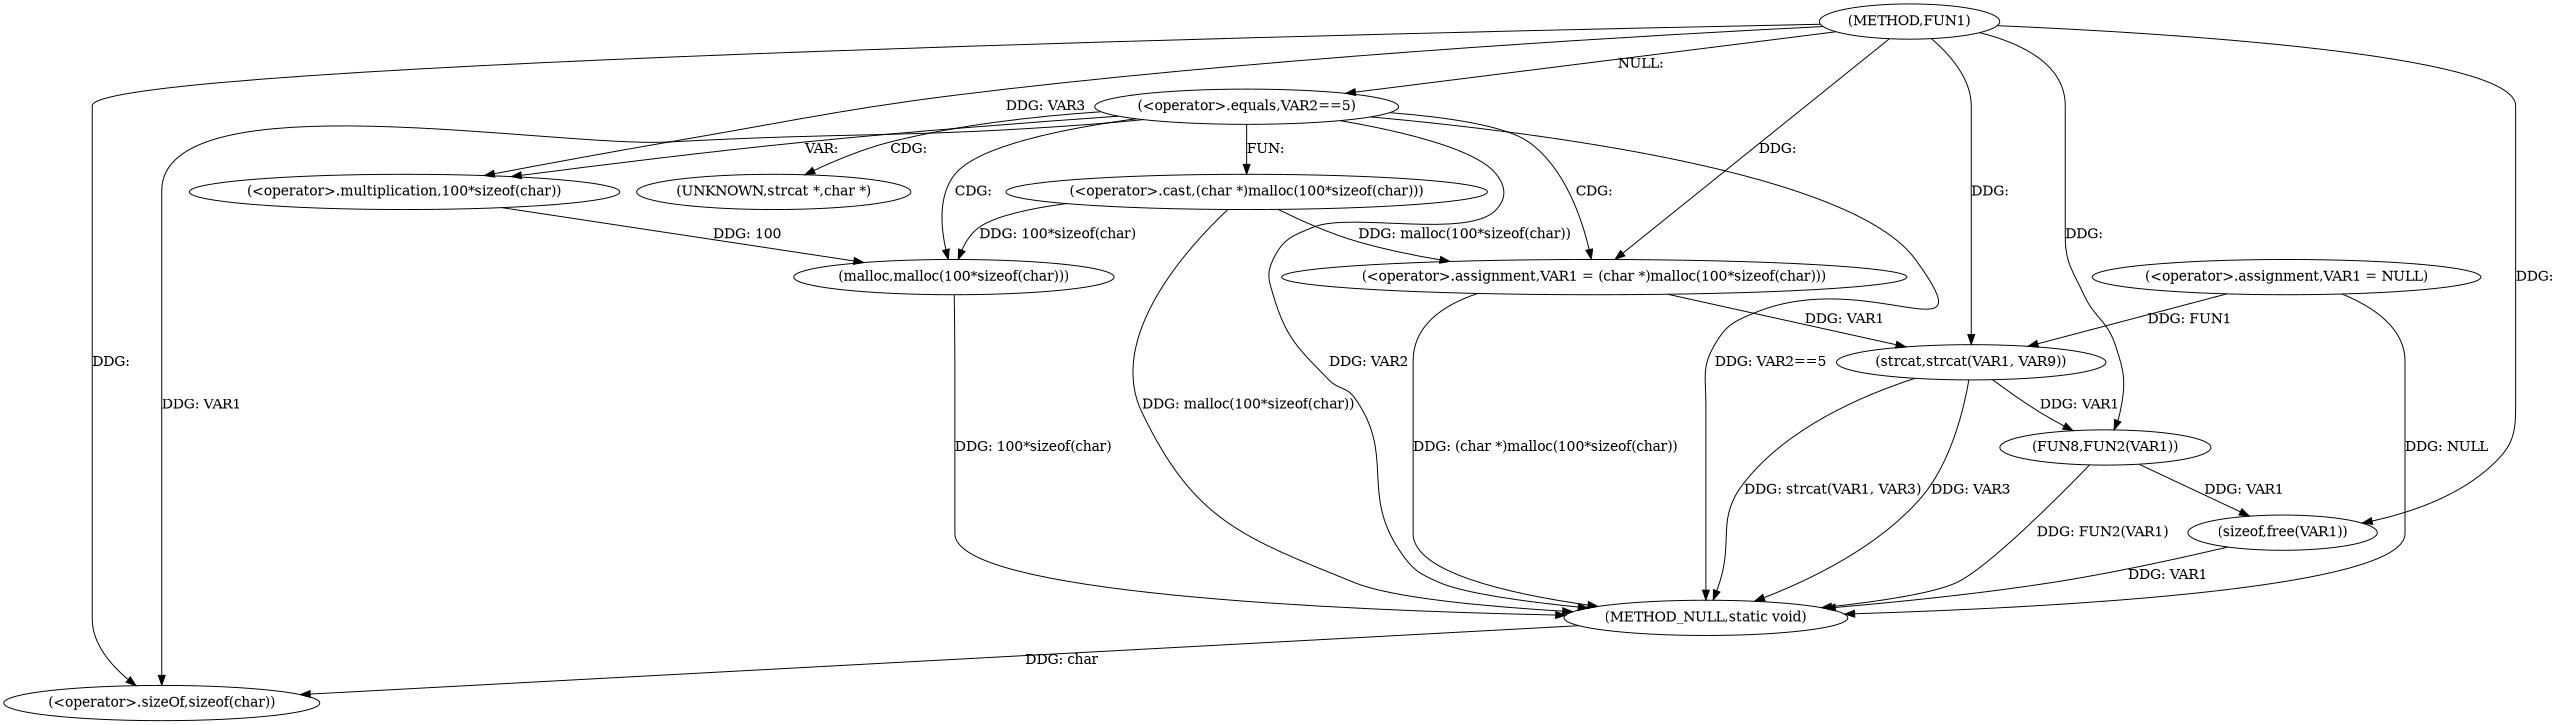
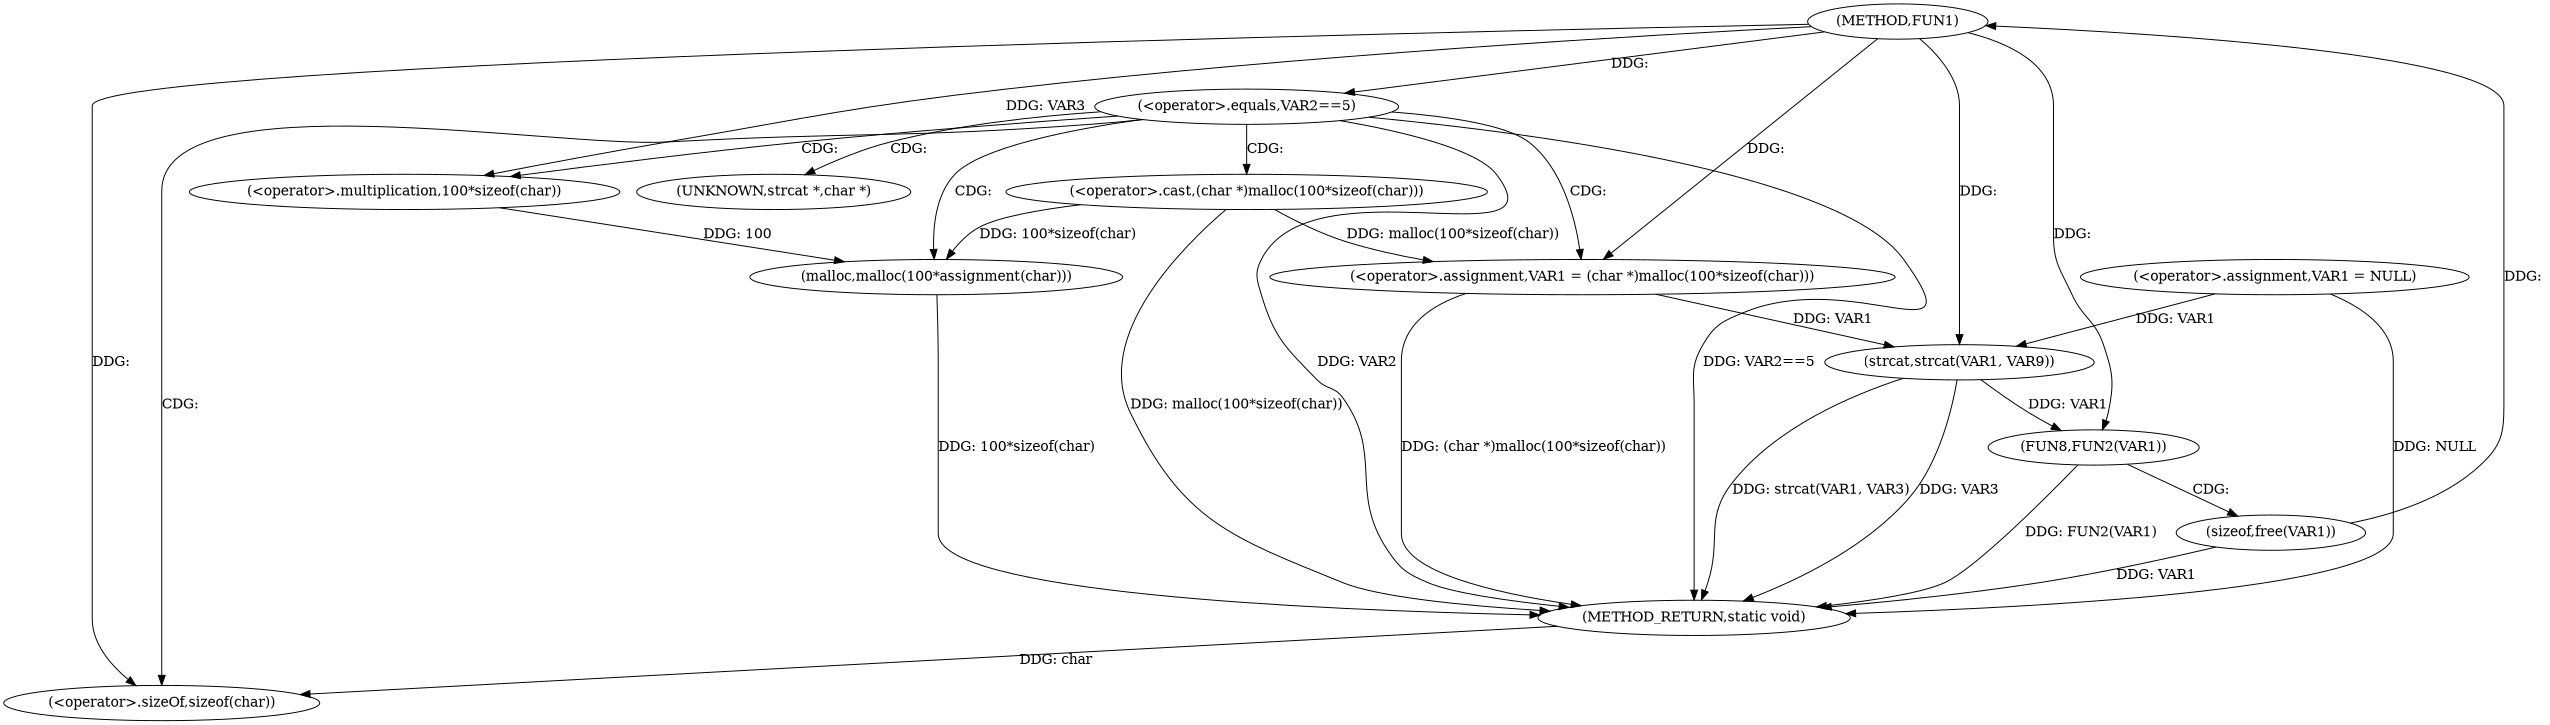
(1643, 64) -> (1632, 64)
(2505, 94) -> (2500, 101)
(824, 149) -> (822, 149)
(1268, 149) -> (1268, 149)
(954, 277) -> (936, 277)
(2190, 320) -> (2176, 320)
(202, 405) -> (183, 405)
(2244, 490) -> (2214, 490)
(1706, 618) -> (1694, 618)
